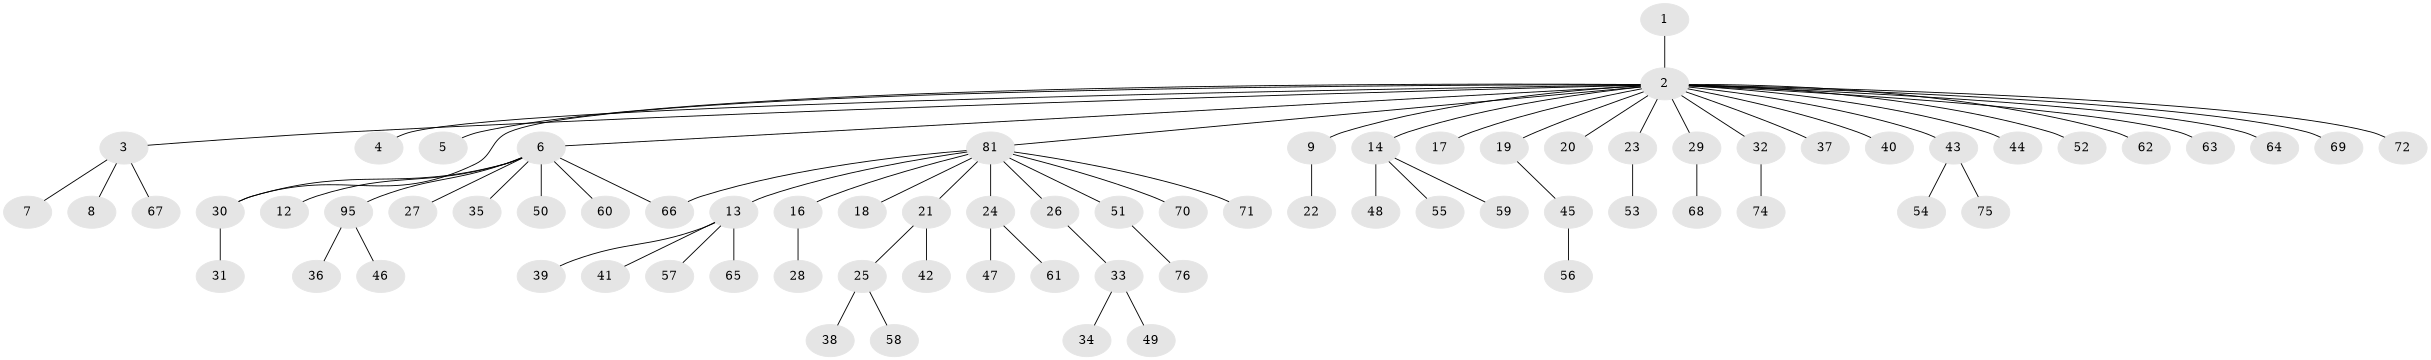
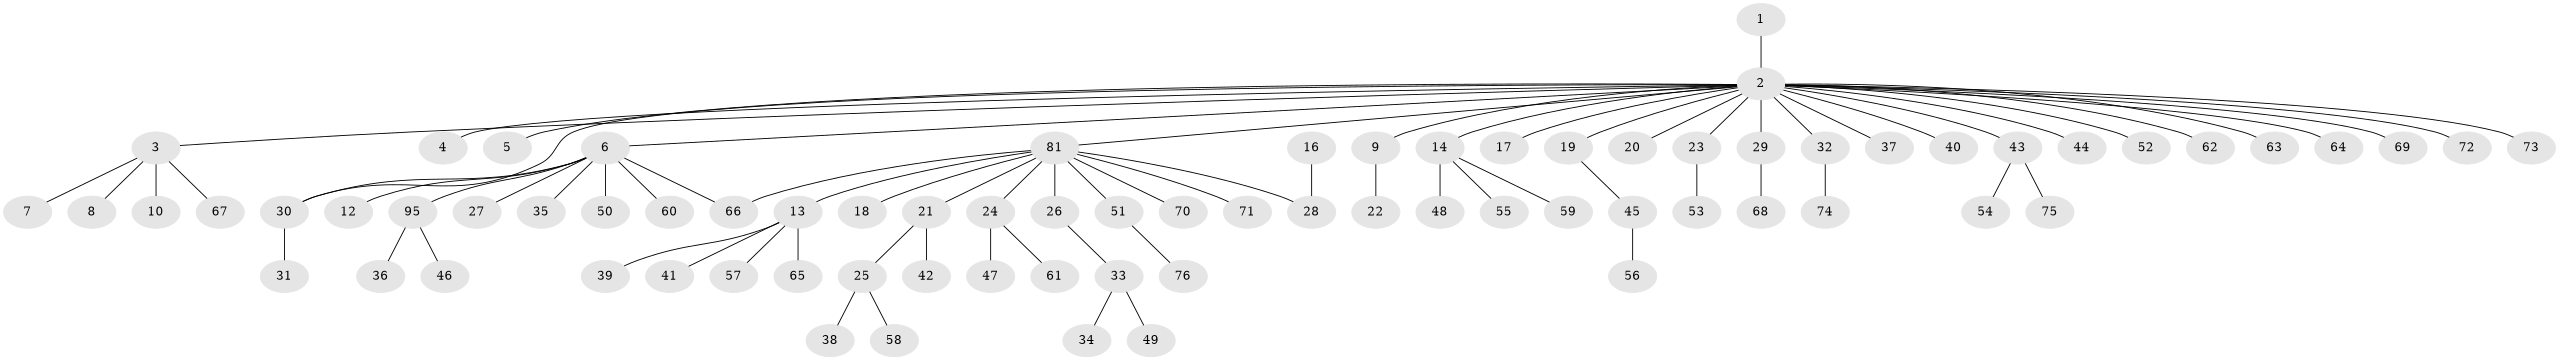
none -> (2531, 148)
(892, 175) -> (1187, 171)
none -> (156, 212)
